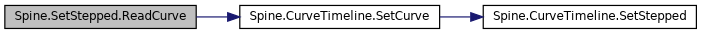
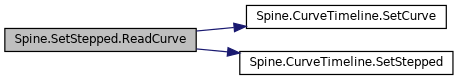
(455, 17) -> (212, 50)
